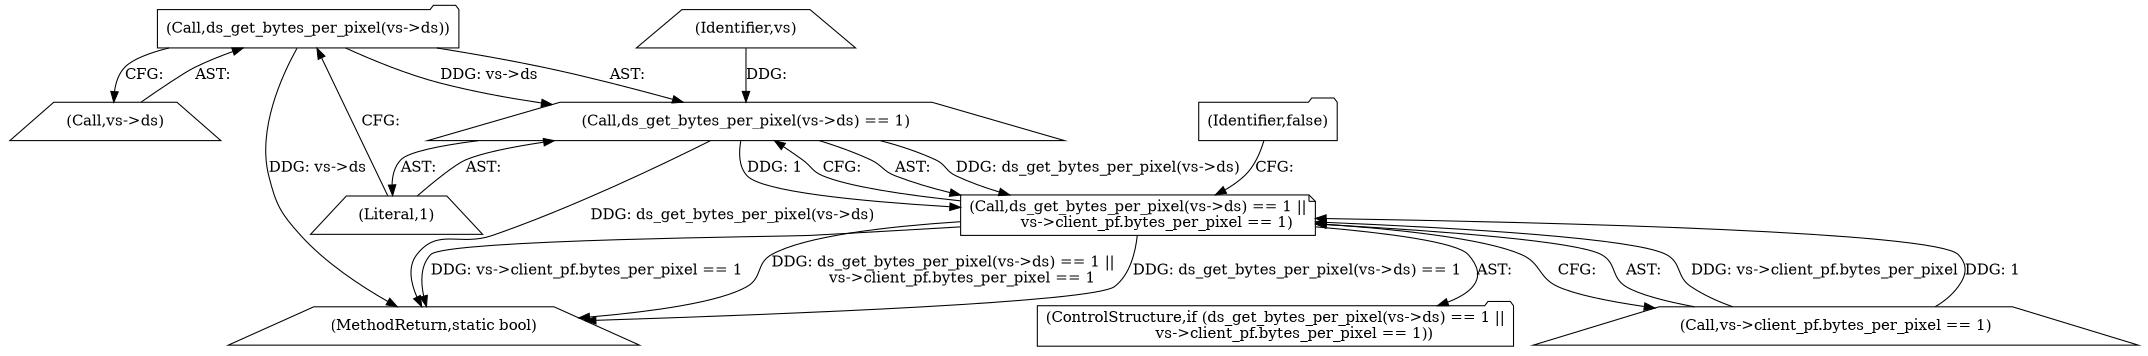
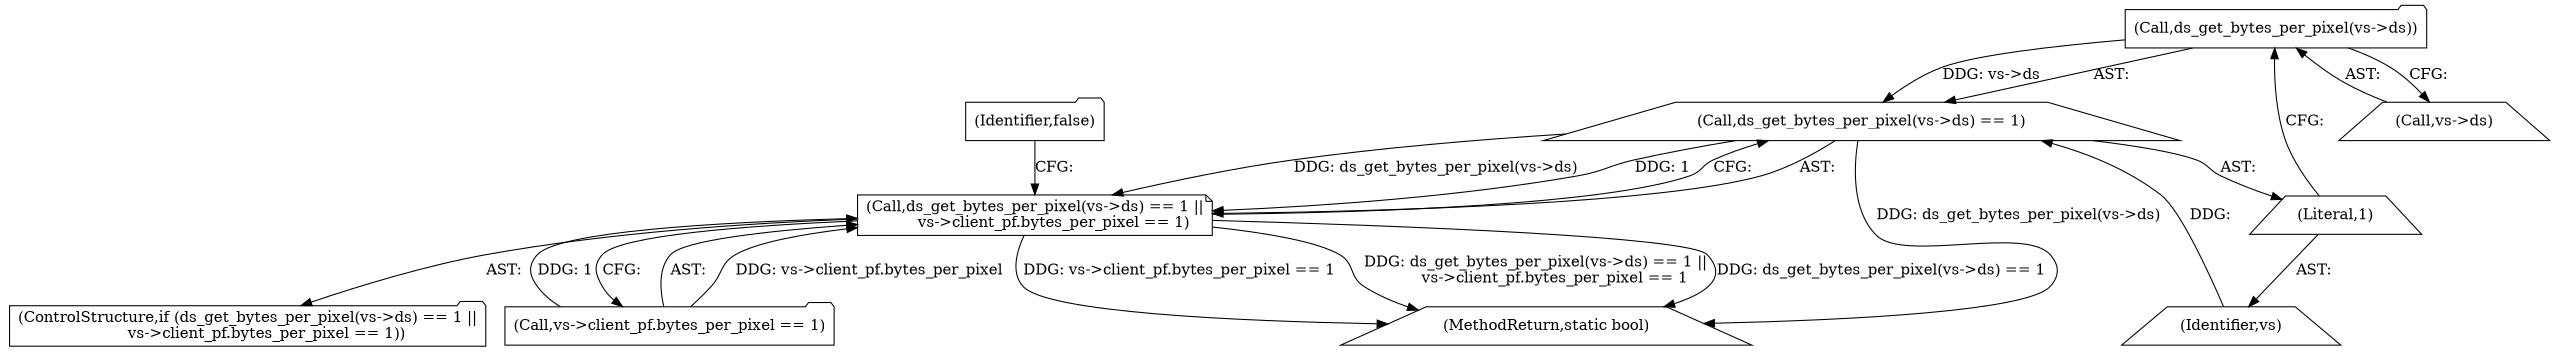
(475, 157) -> (2287, 267)
(275, 197) -> none
(1836, 326) -> (670, 326)
